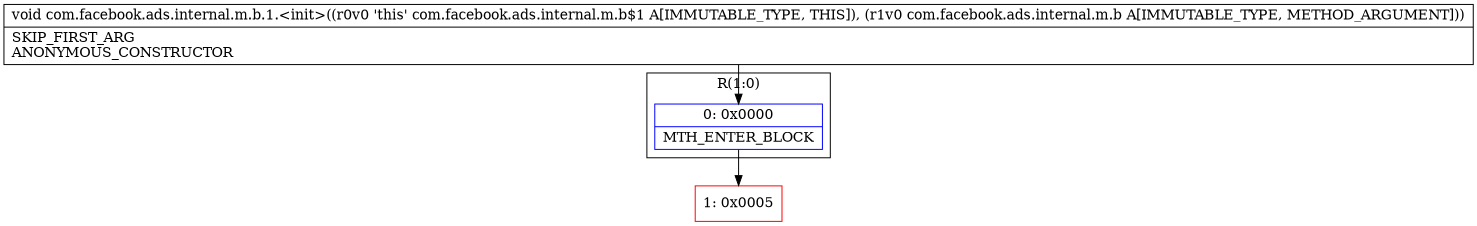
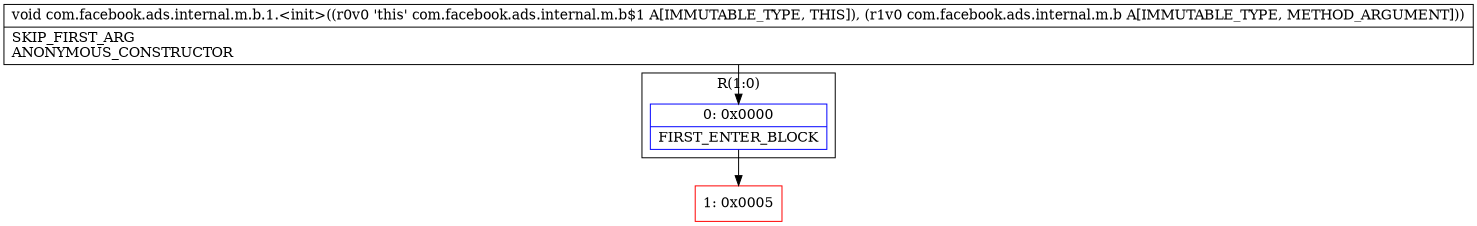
(739, 138) -> (739, 138)
